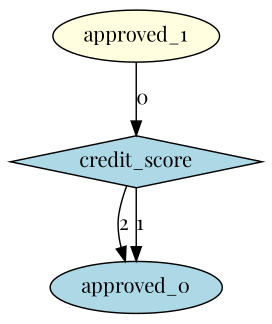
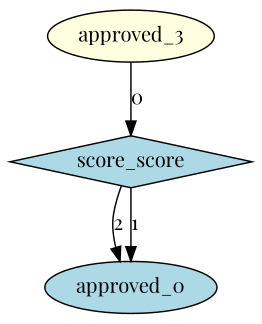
(136, 36) -> (131, 36)
(136, 162) -> (131, 162)
